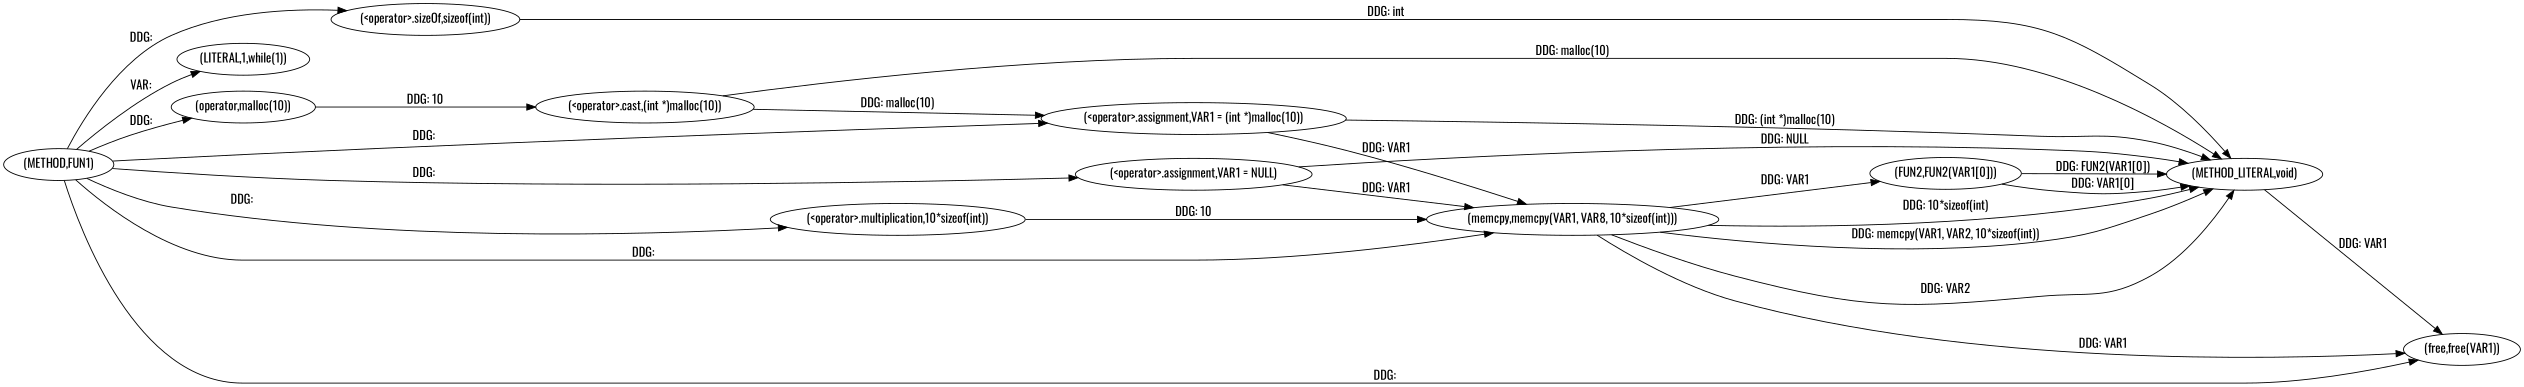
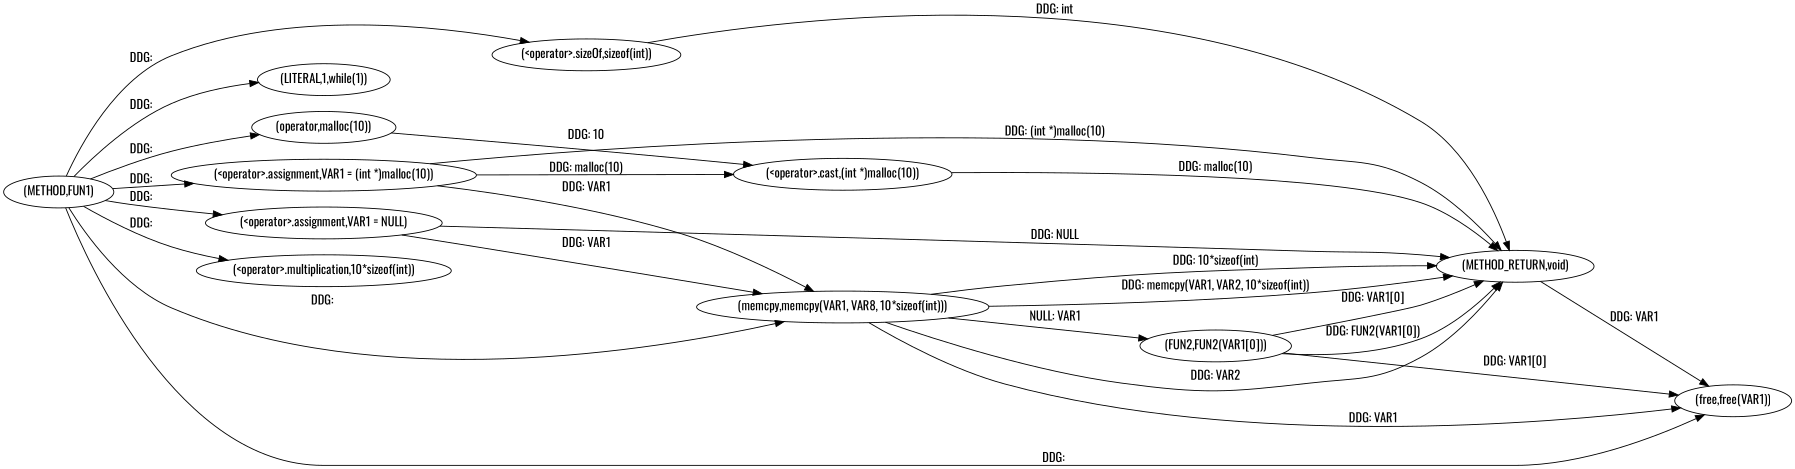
(143, 86) -> (143, 106)
(894, 112) -> (600, 175)
(2245, 174) -> (1515, 266)
(1785, 181) -> (1055, 317)
(1221, 219) -> none
none -> (1476, 374)
